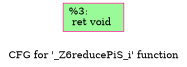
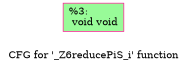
(90, 22) -> (93, 22)
